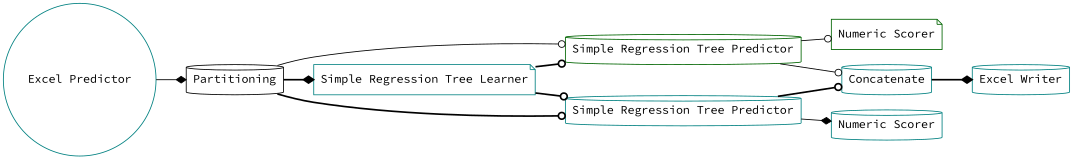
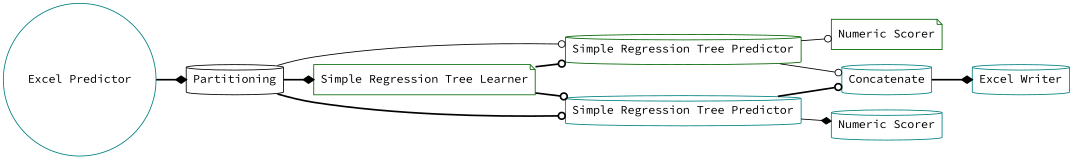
(166, 80) -> (166, 80)
(424, 80) -> (424, 80)
